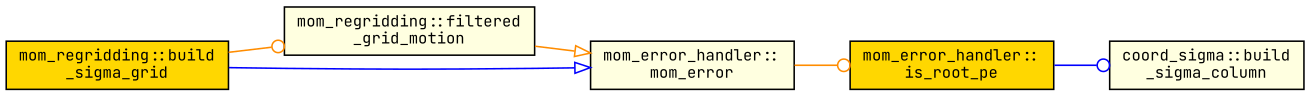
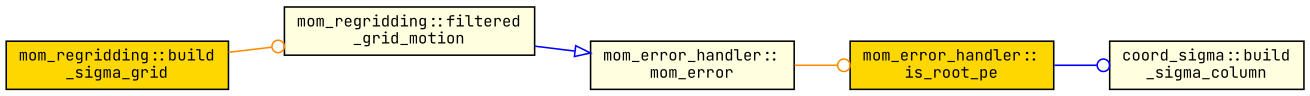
(555, 49) -> (555, 49)
(402, 69) -> none
